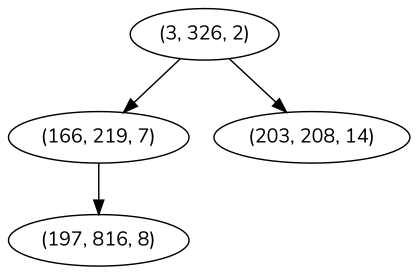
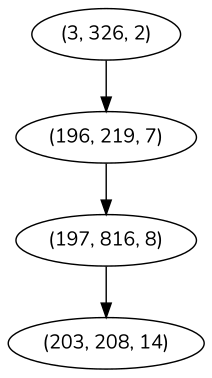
(253, 81) -> (106, 285)
(99, 137) -> (106, 137)
